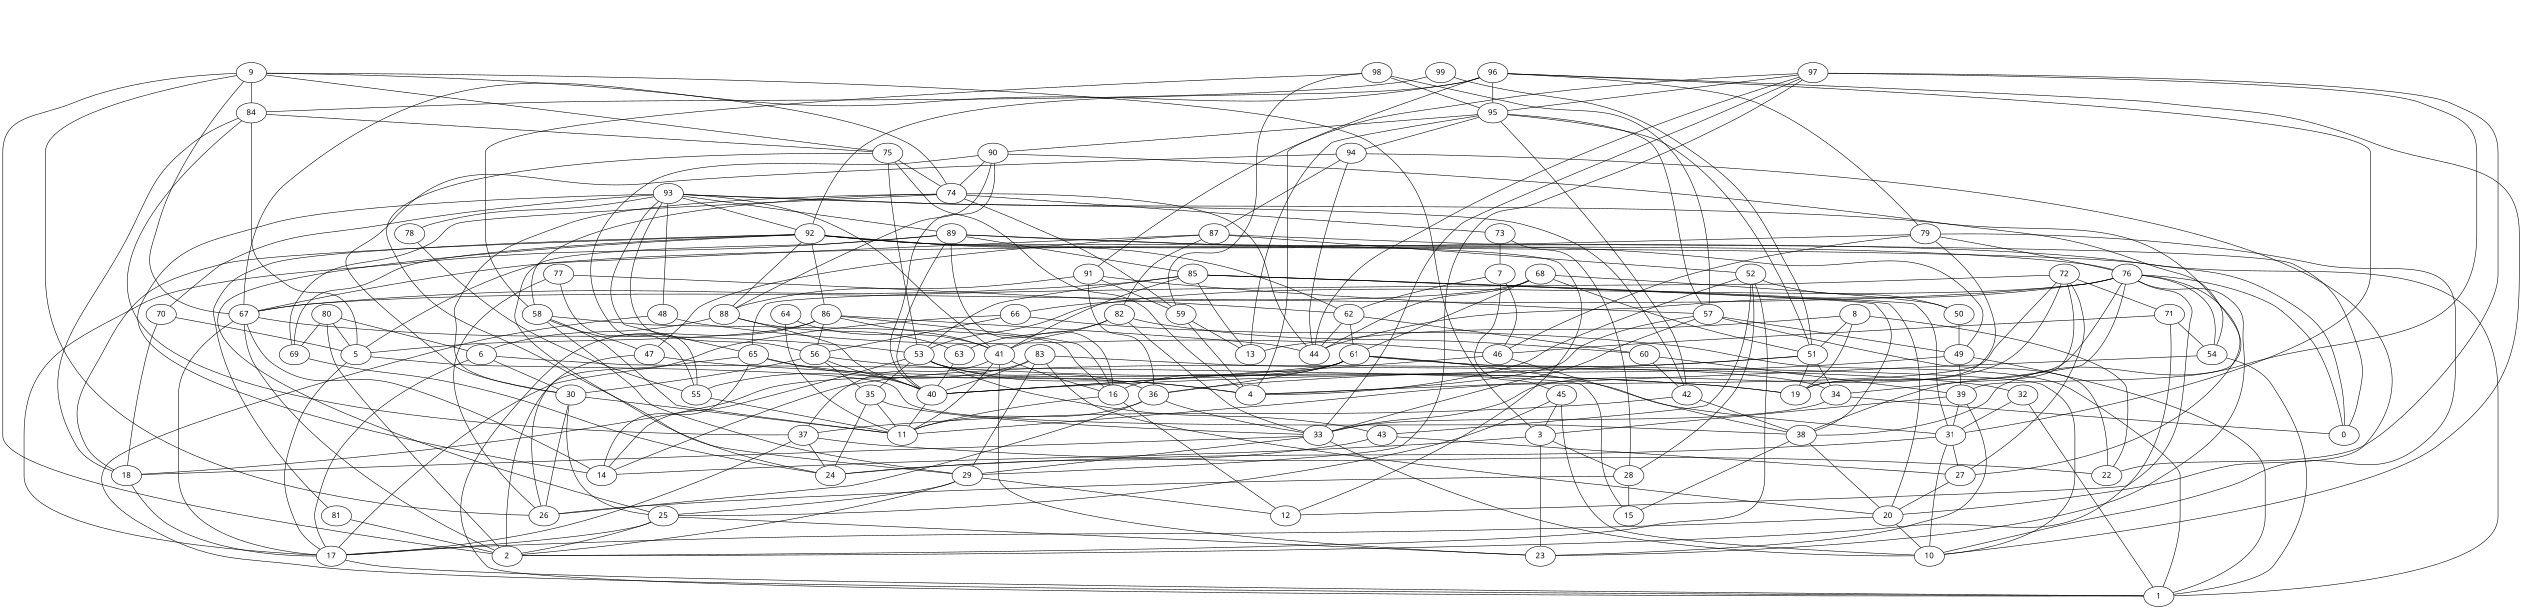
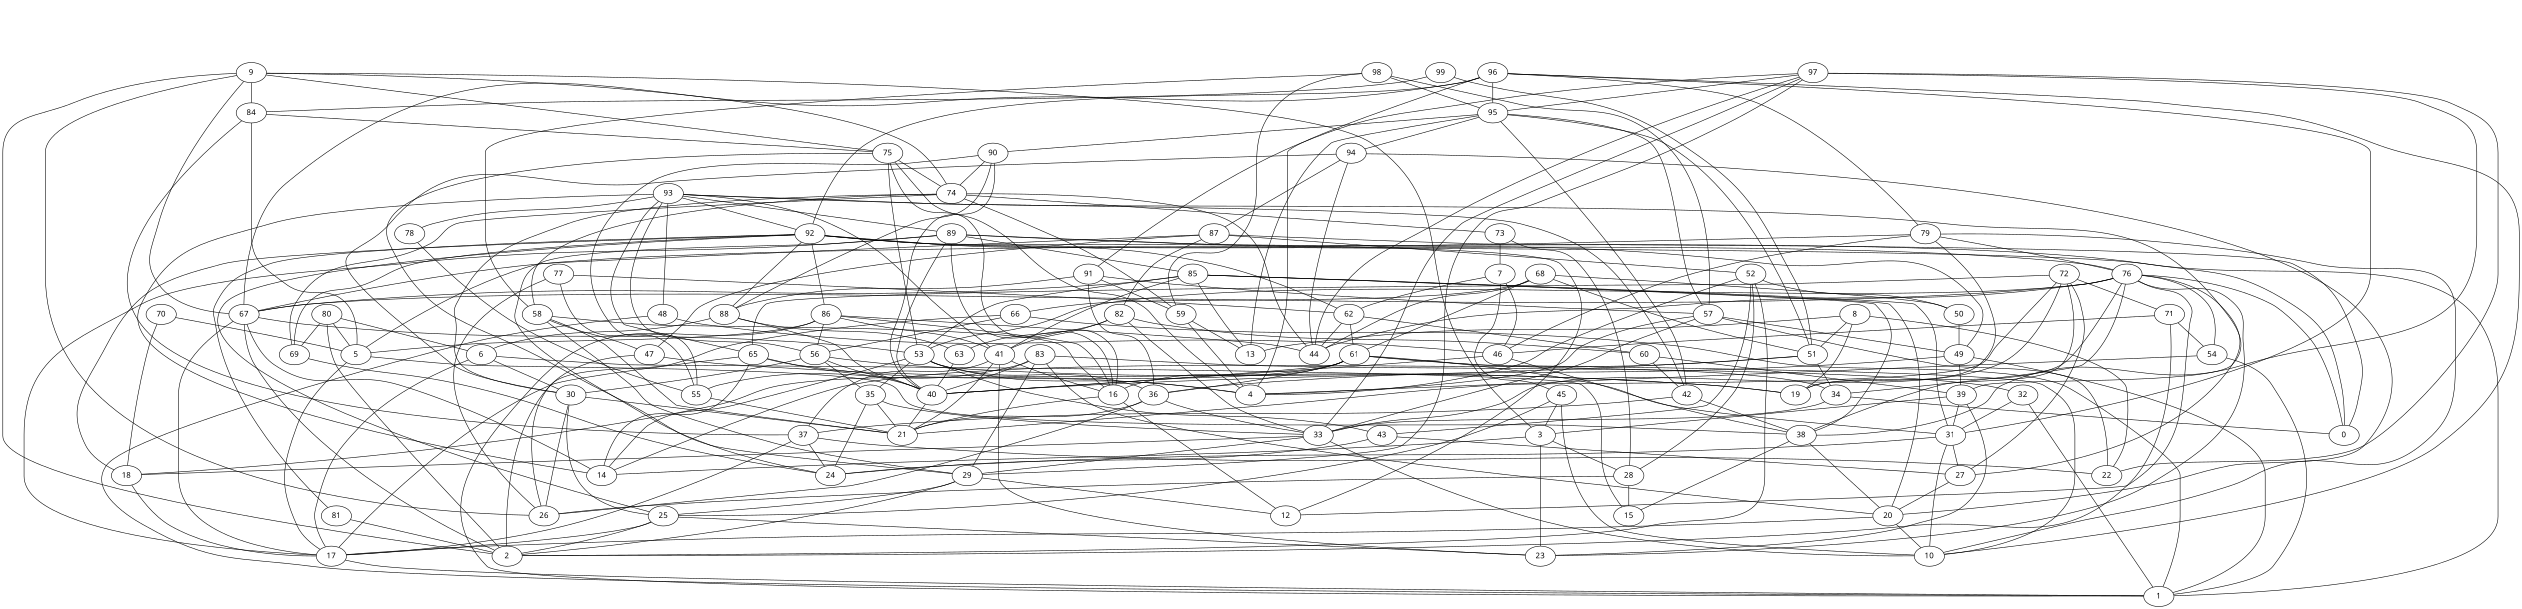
(1644, 191) -> none
(402, 222) -> none
(101, 283) -> none
none -> (982, 302)
(786, 314) -> none
(1804, 375) -> none
(902, 435) -> (902, 435)
